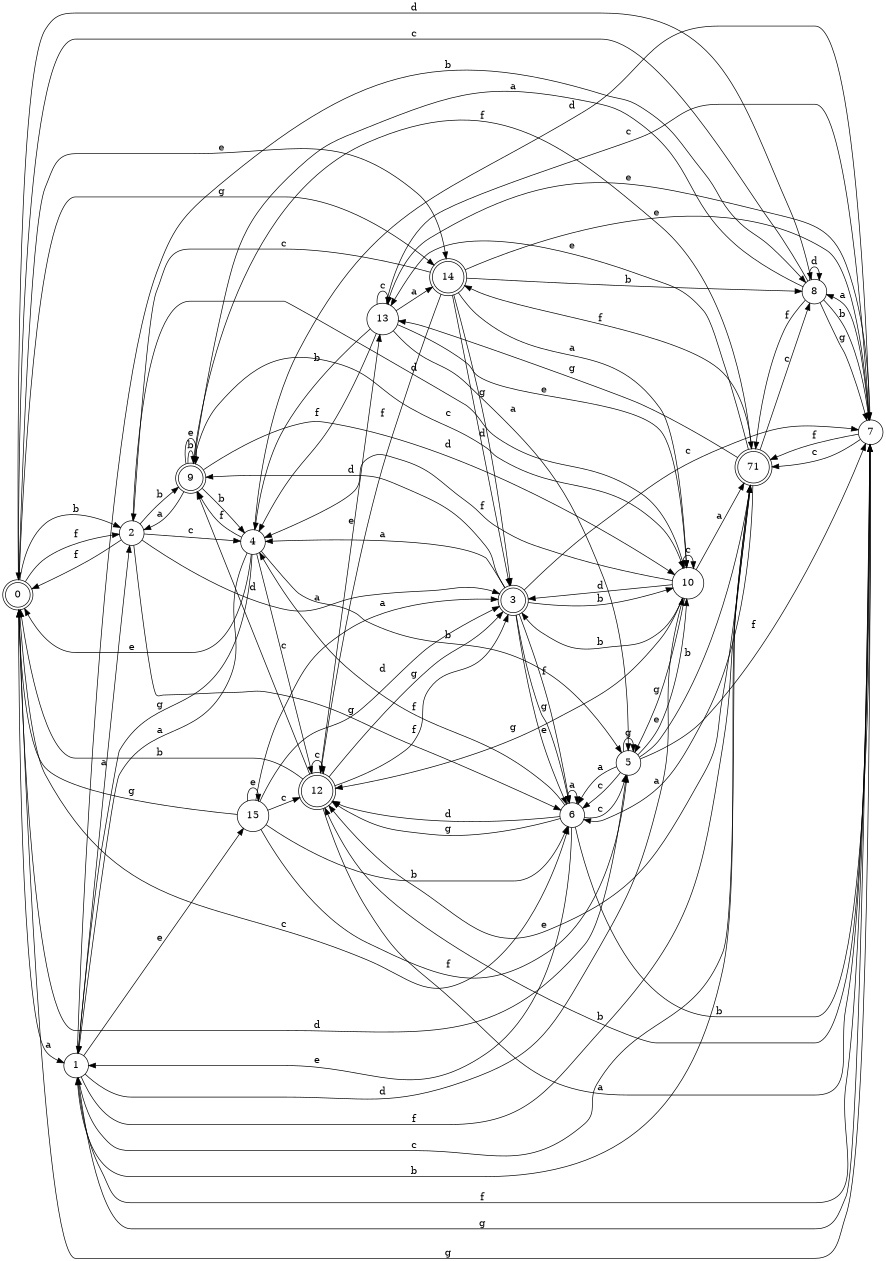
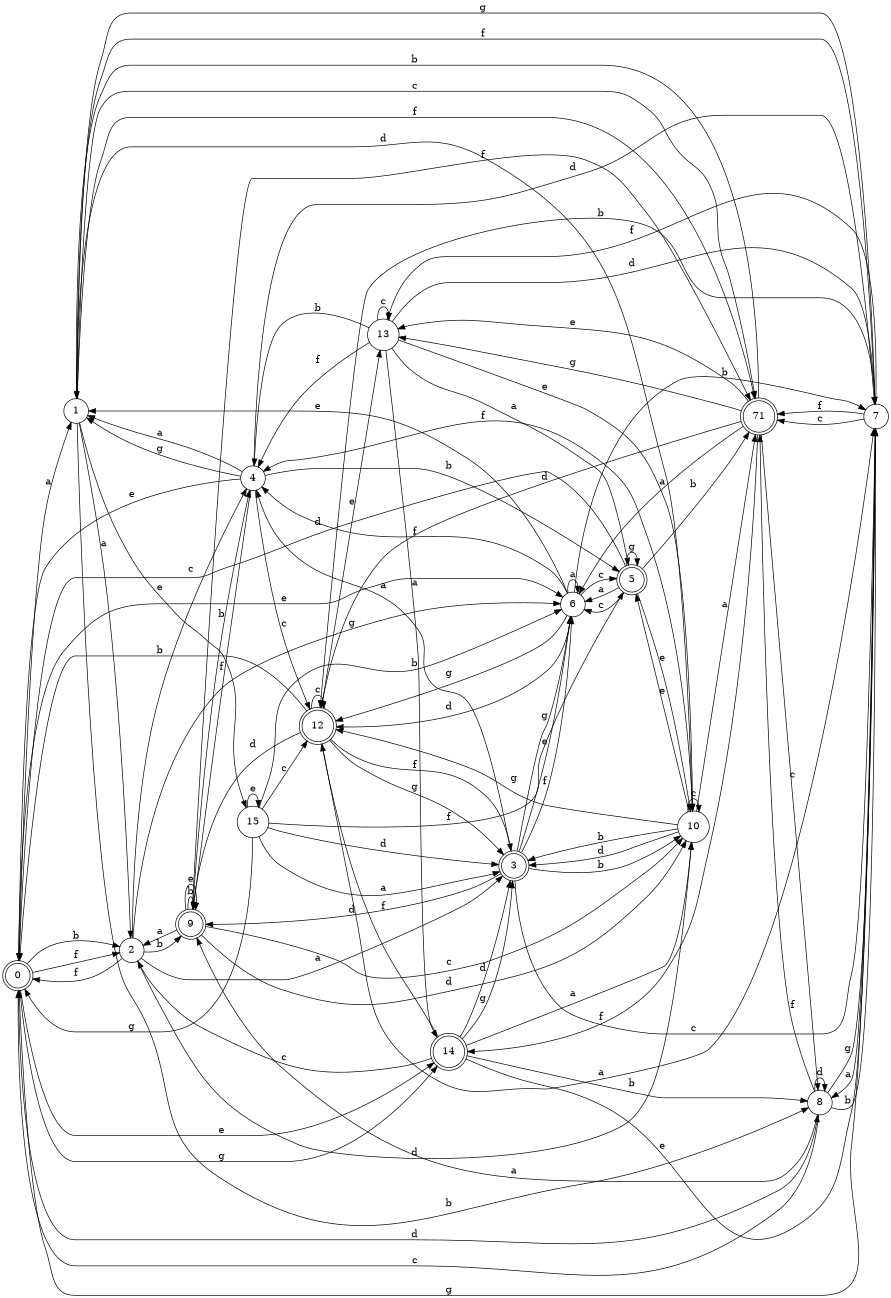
(628, 132) -> (632, 264)
(628, 178) -> (632, 231)
(775, 624) -> none
(657, 690) -> (662, 691)
(628, 763) -> (632, 580)
(284, 925) -> (284, 599)
(544, 925) -> (545, 477)
